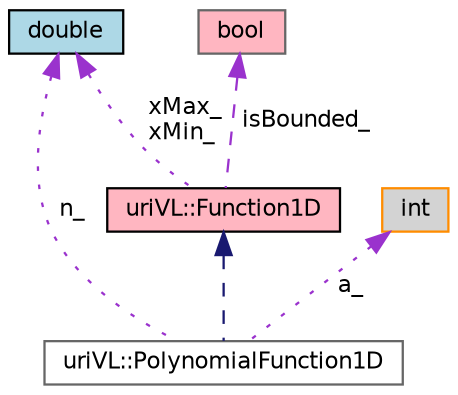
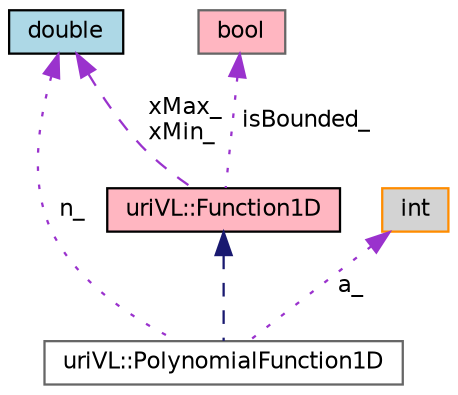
(232, 133) -> (232, 133)
(134, 138) -> (134, 138)
